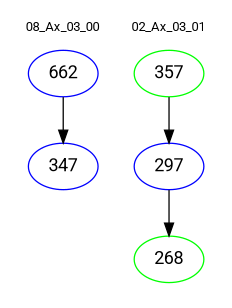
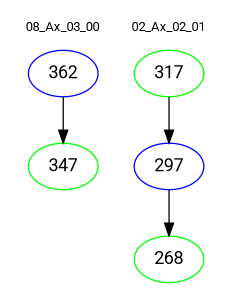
(169, 28) -> (169, 28)
(63, 74) -> (63, 74)
(169, 74) -> (169, 74)
(63, 166) -> (63, 166)
